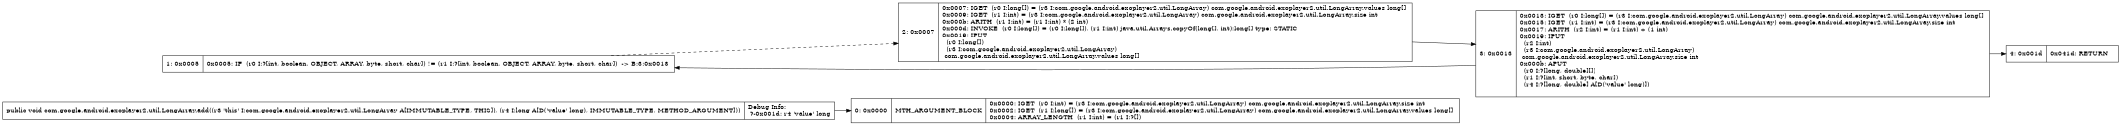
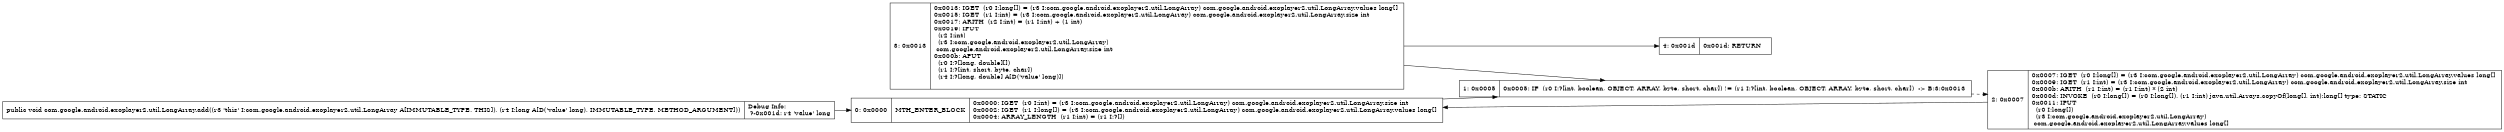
(967, 36) -> (2056, 103)
(1442, 43) -> (1718, 105)
(2082, 54) -> (1735, 46)
none -> (1468, 98)
(939, 110) -> (930, 110)
